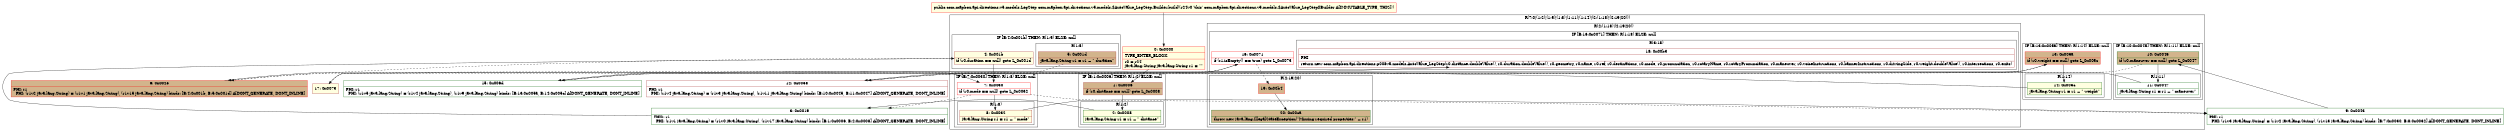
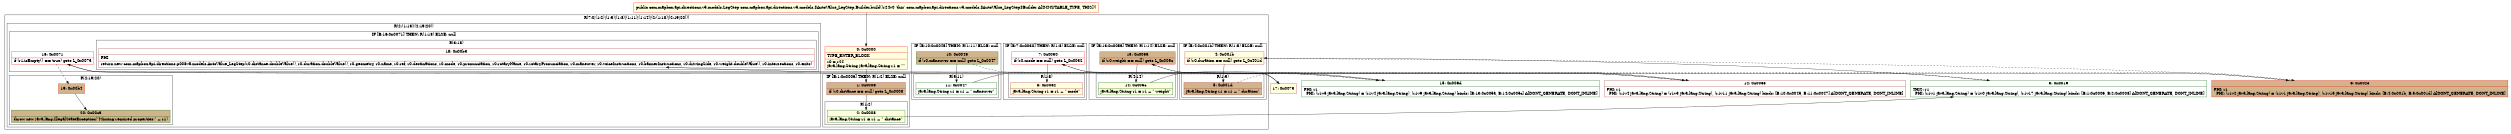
(994, 61) -> (1224, 61)
(783, 72) -> (673, 72)
(994, 76) -> (1224, 70)
(2065, 77) -> (1136, 77)
(2158, 77) -> (956, 77)
(2355, 116) -> none
